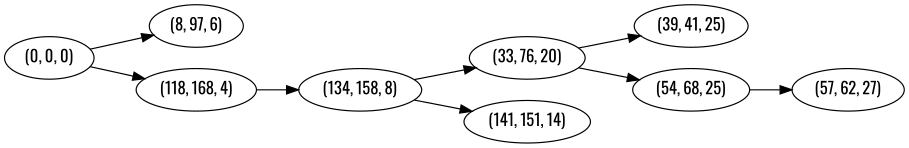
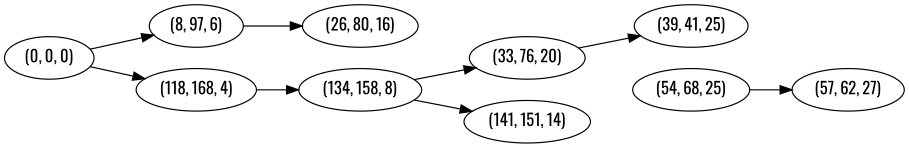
none -> (360, 26)
(603, 73) -> none
